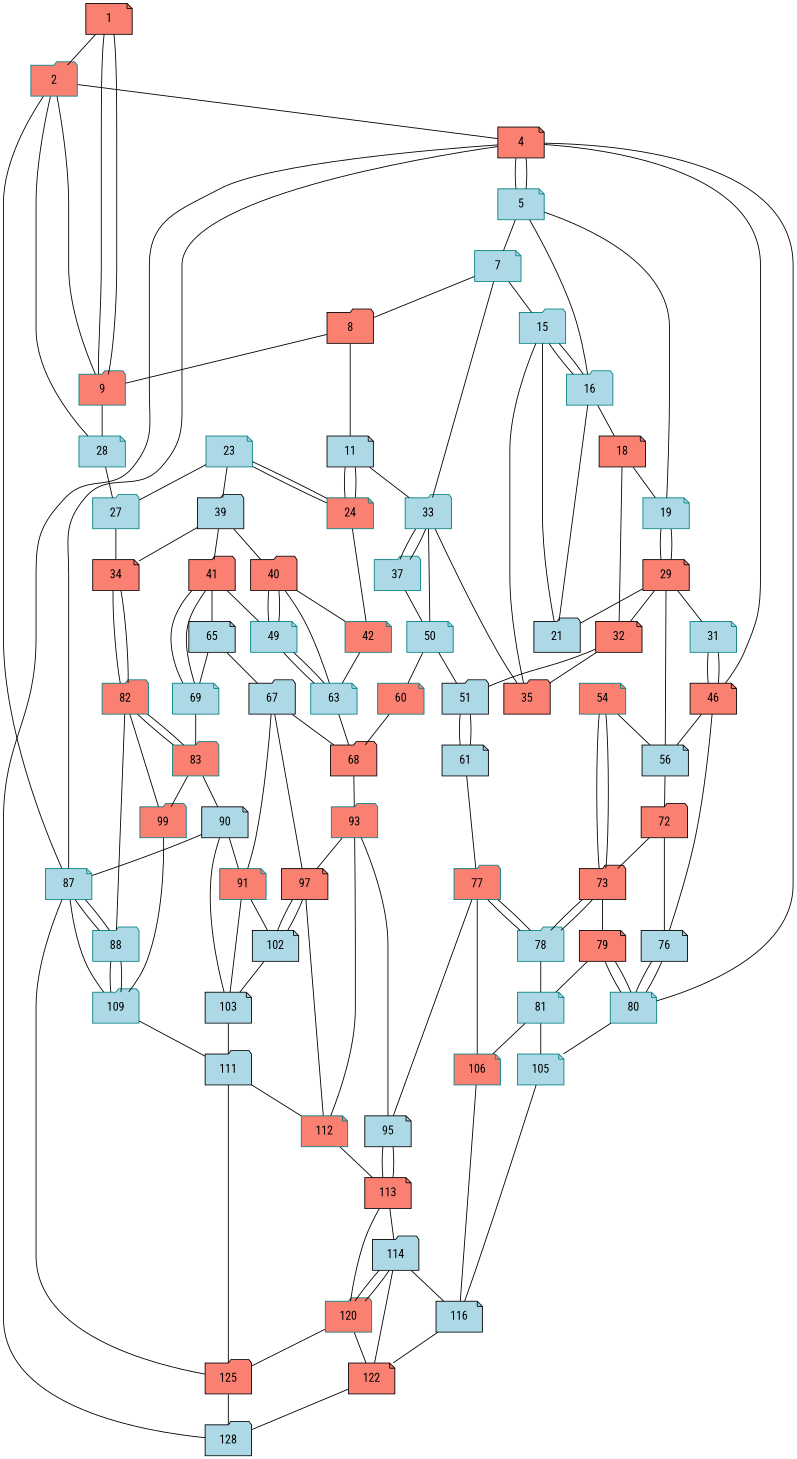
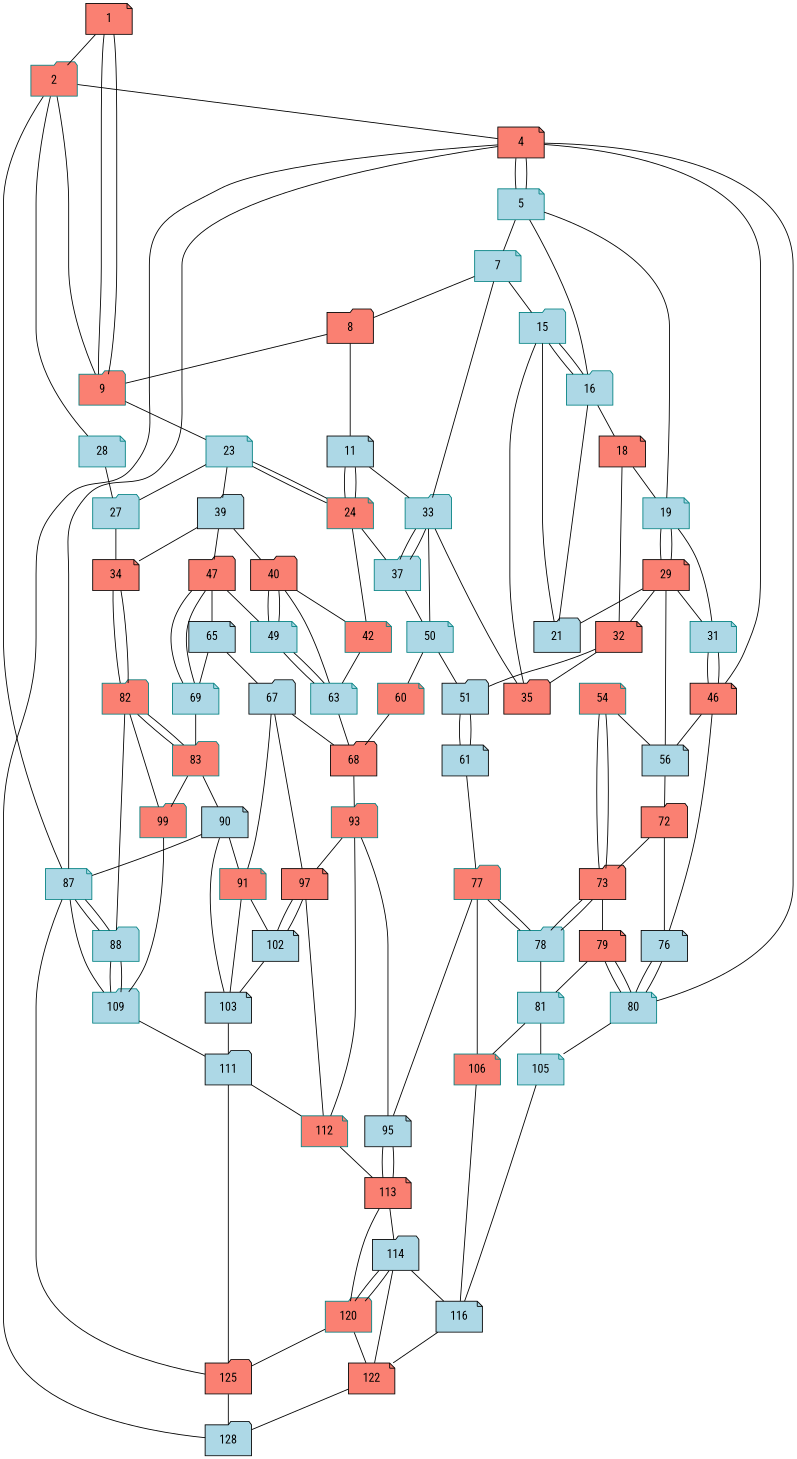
(102, 421) -> (166, 421)
none -> (374, 544)
none -> (702, 572)
(212, 575) -> (212, 575)
